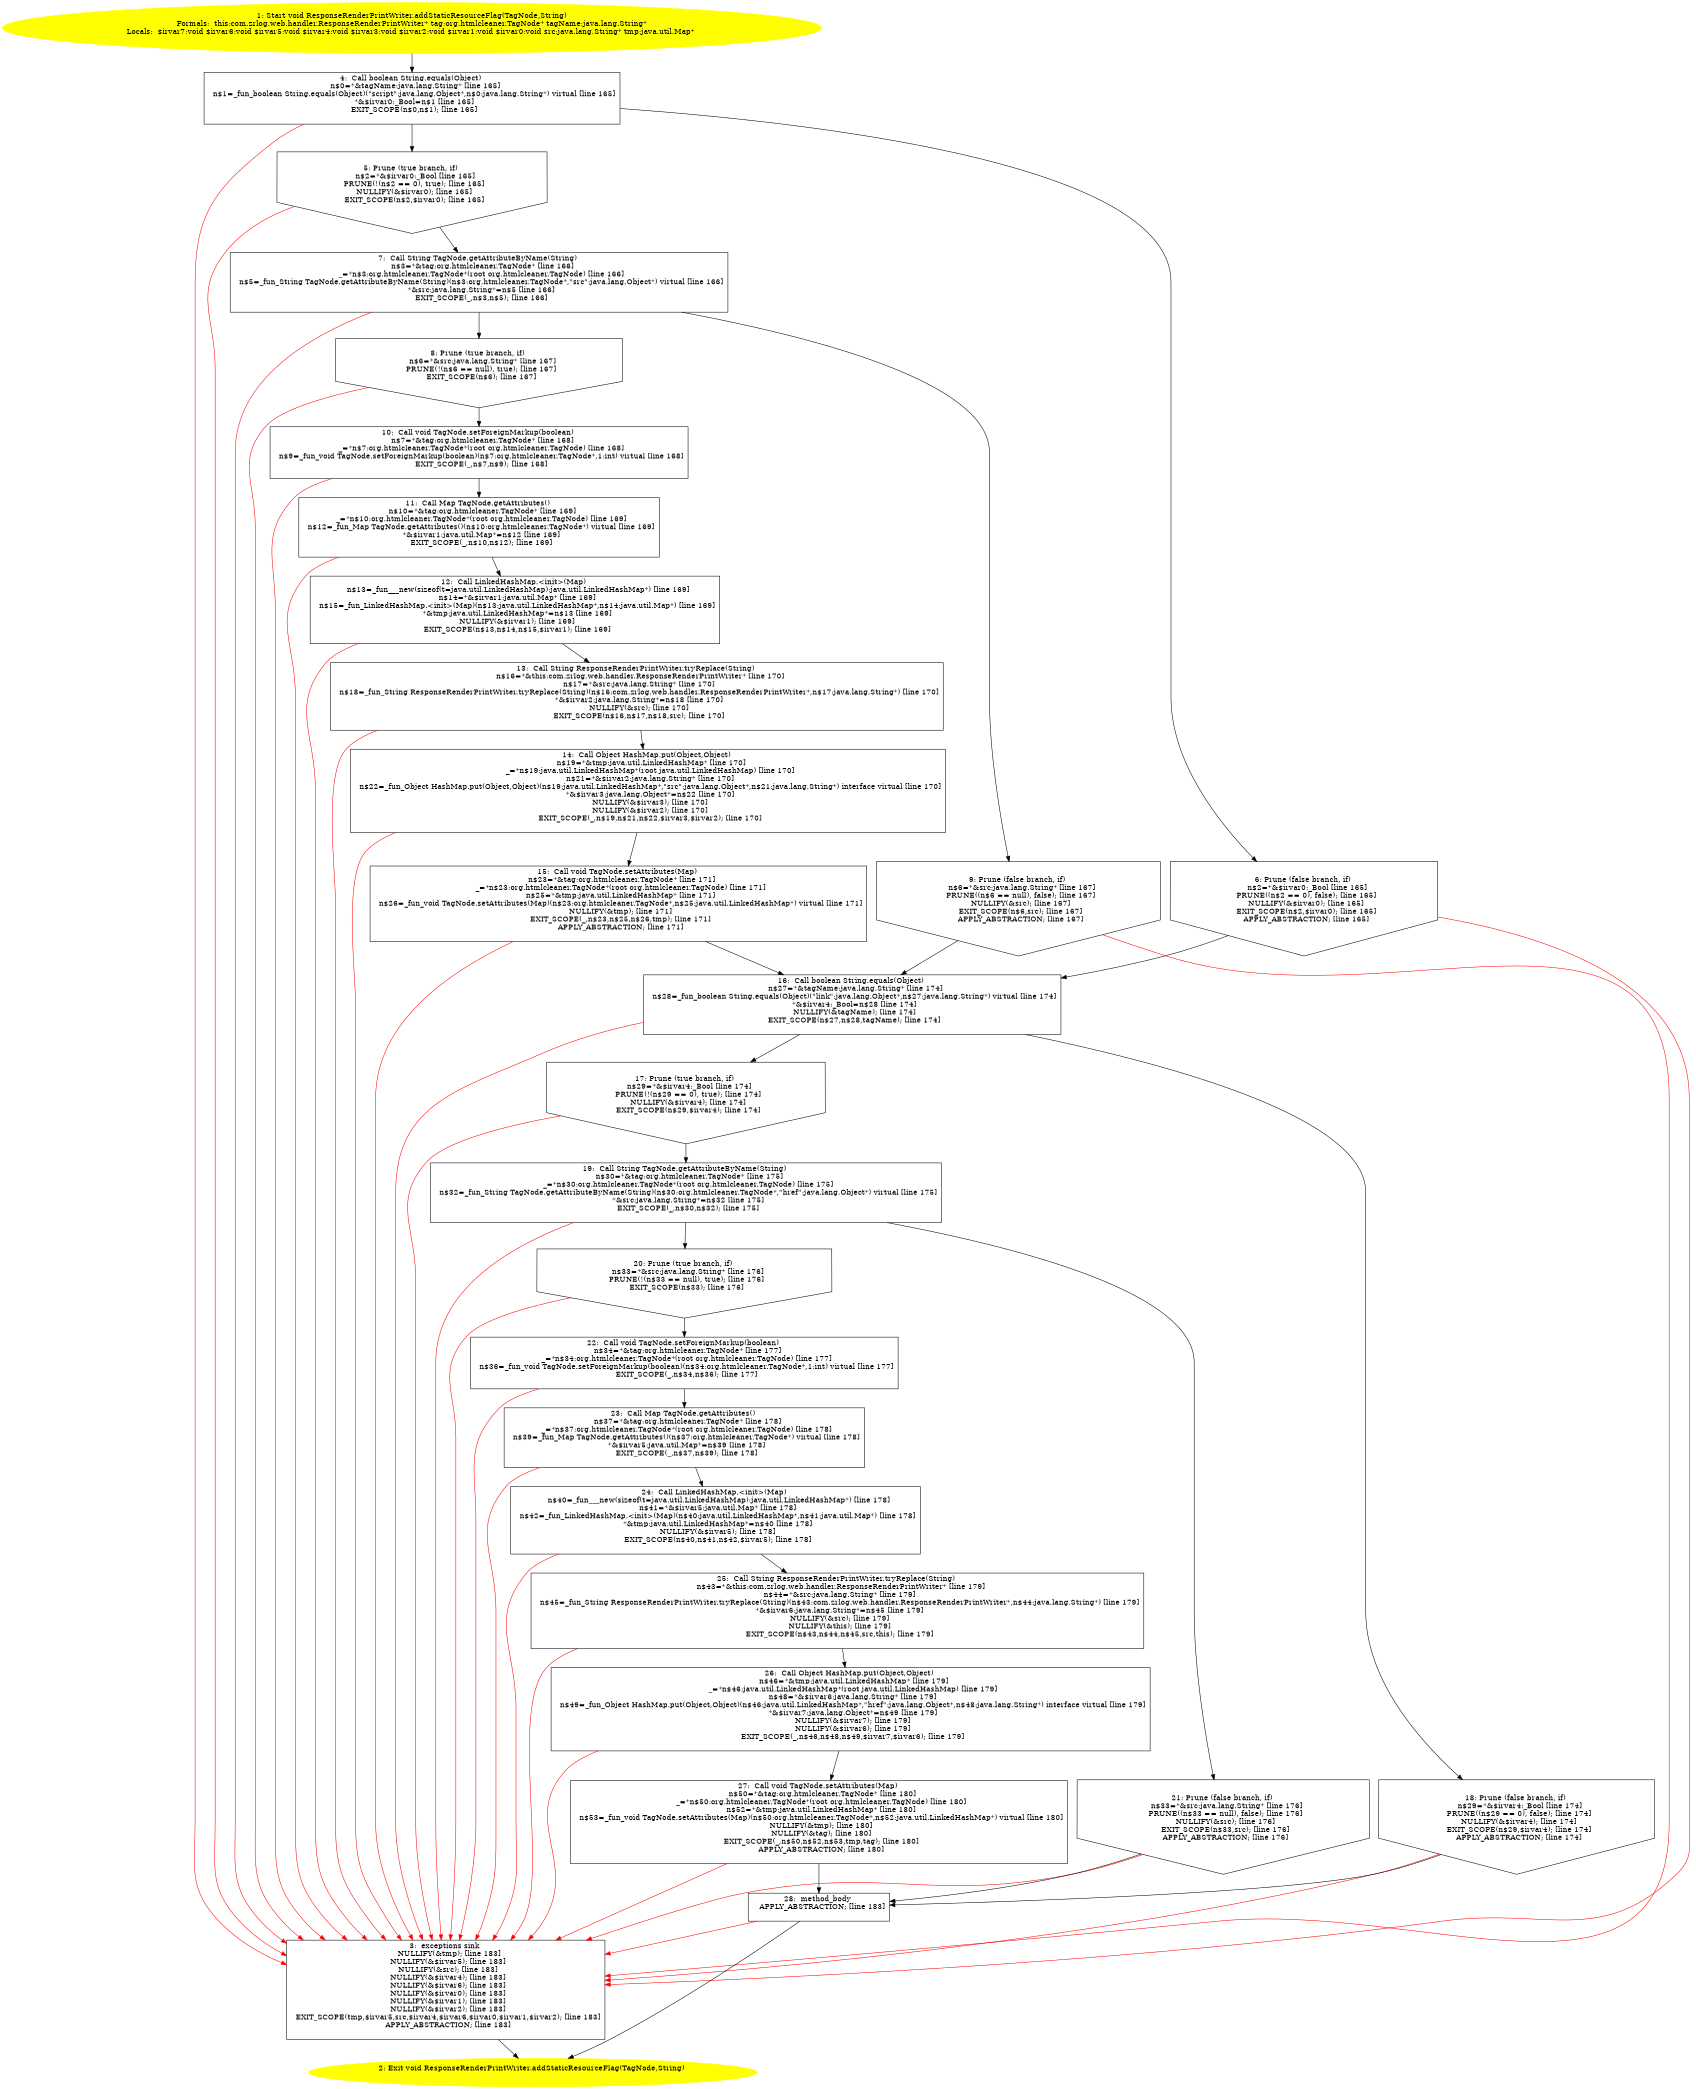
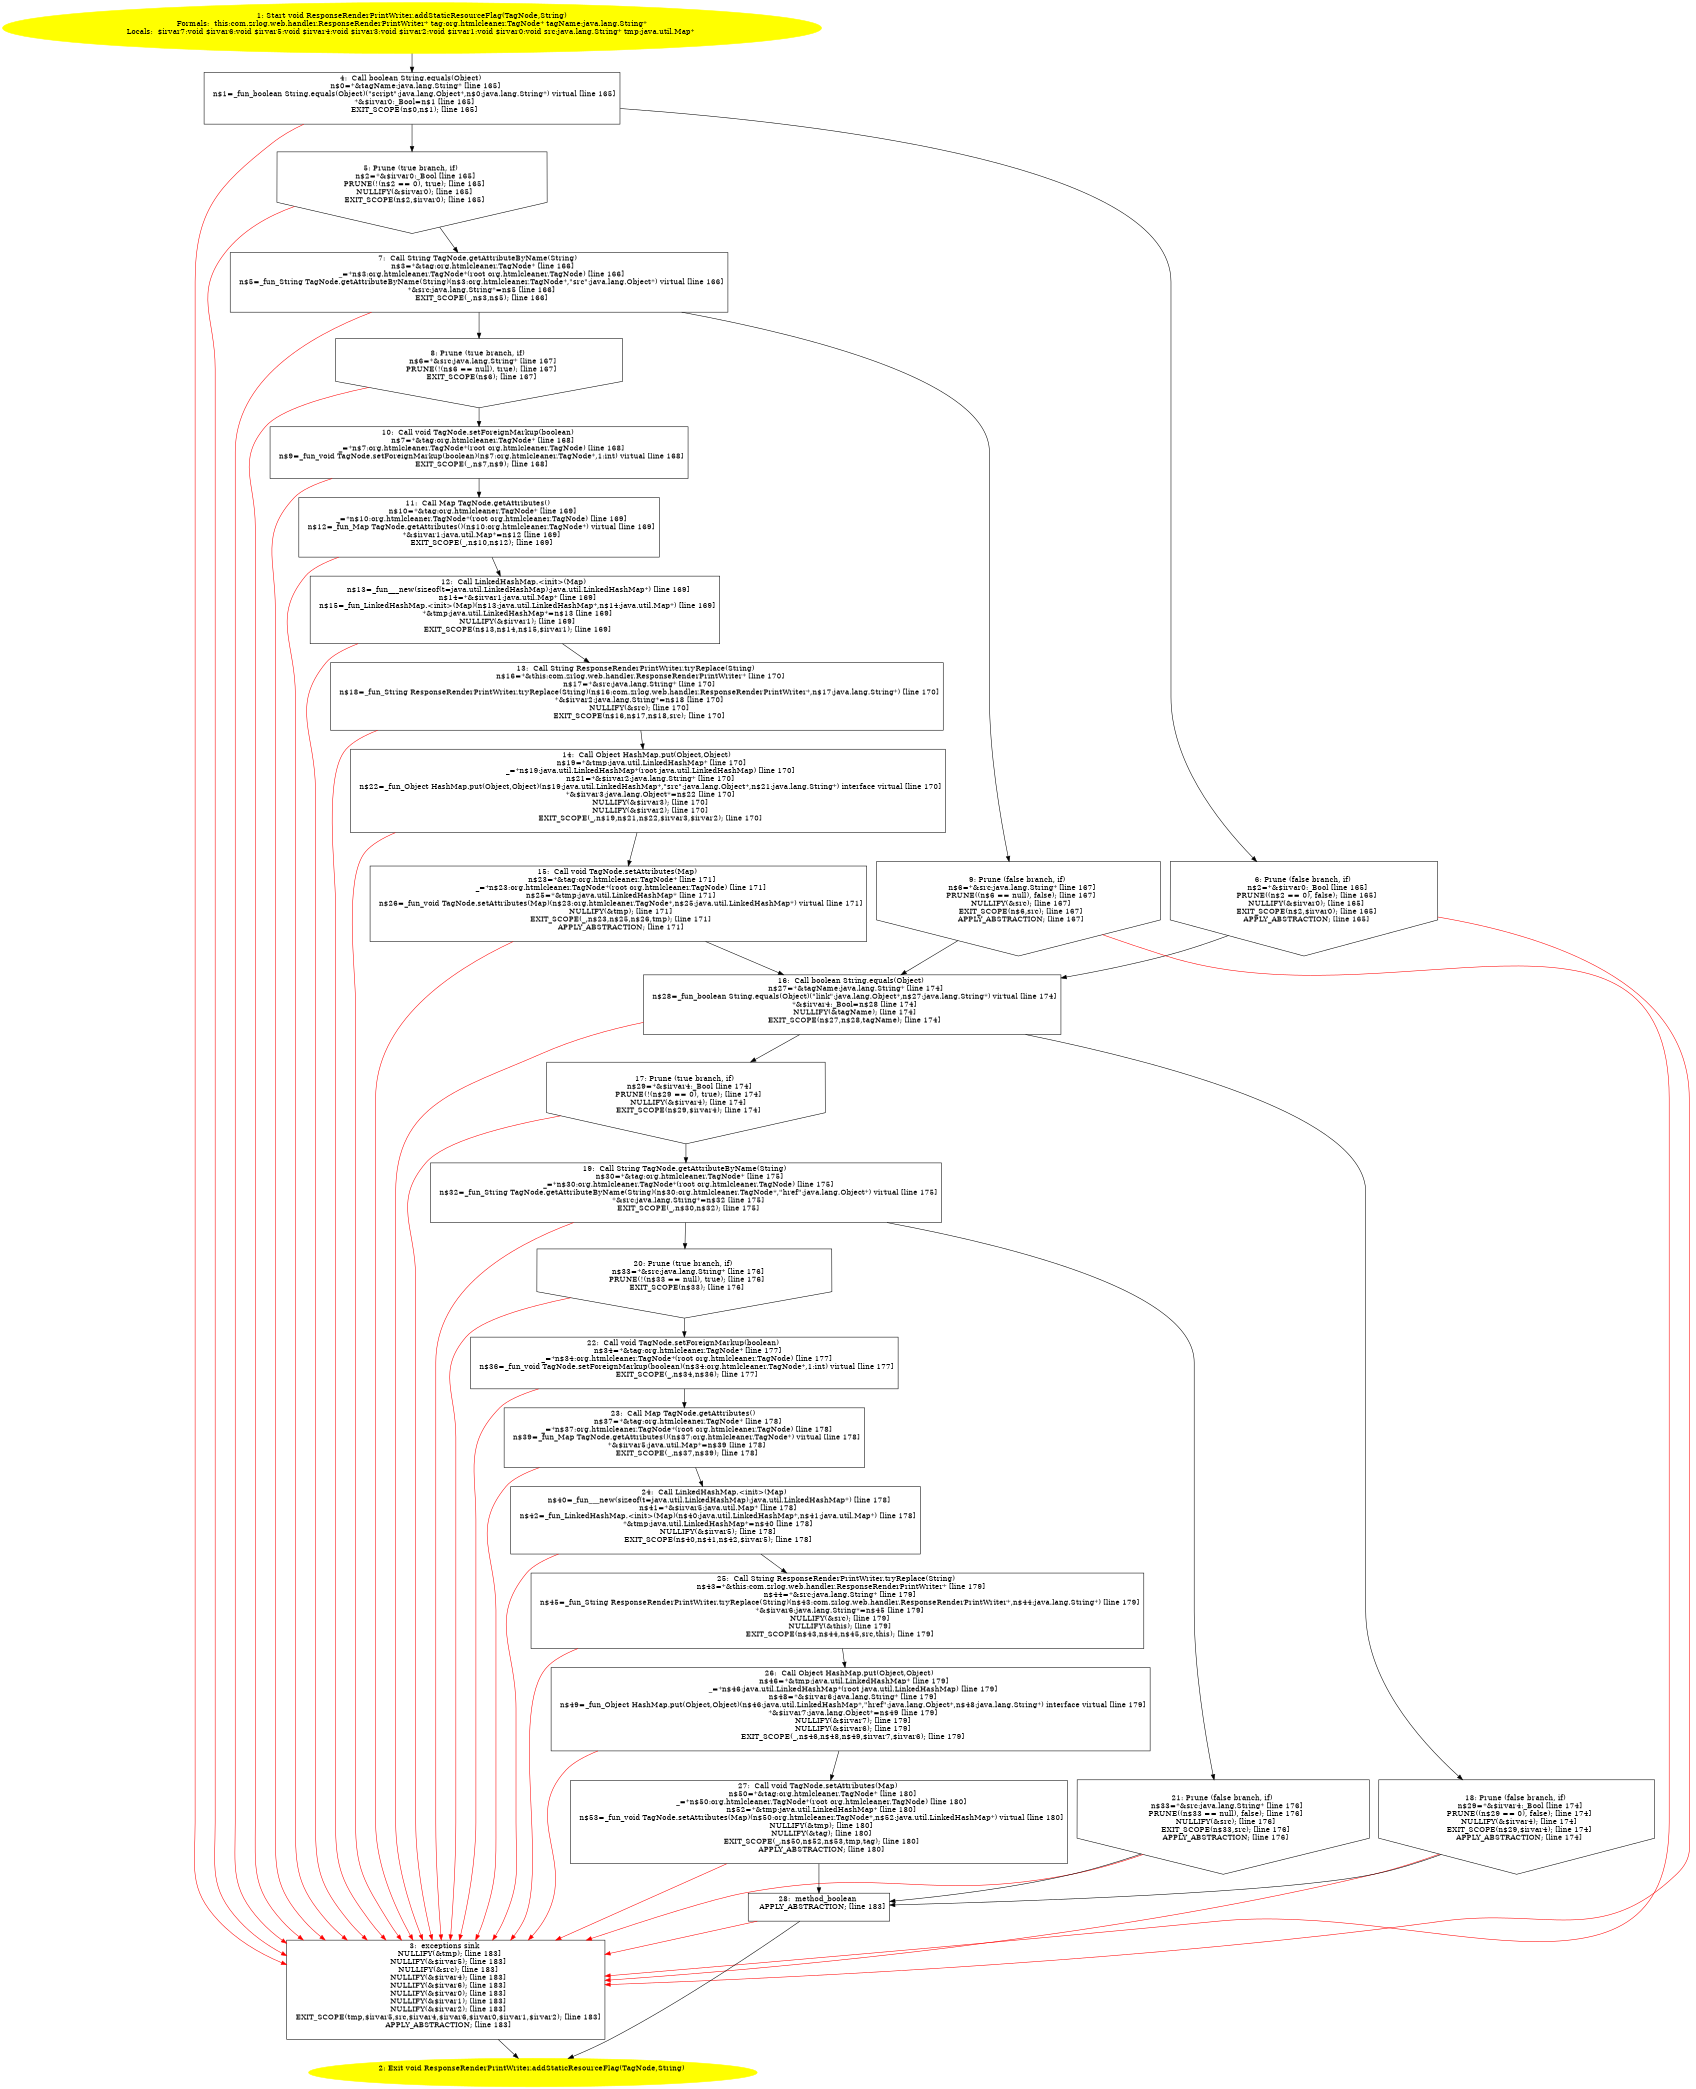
(819, 1907) -> (819, 1907)
